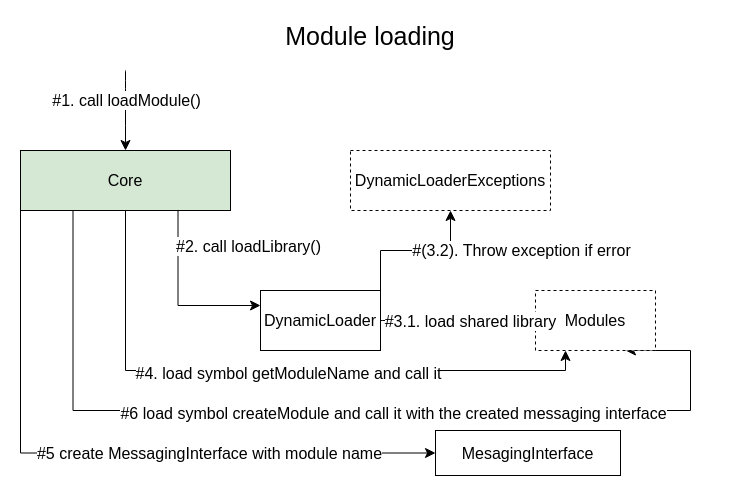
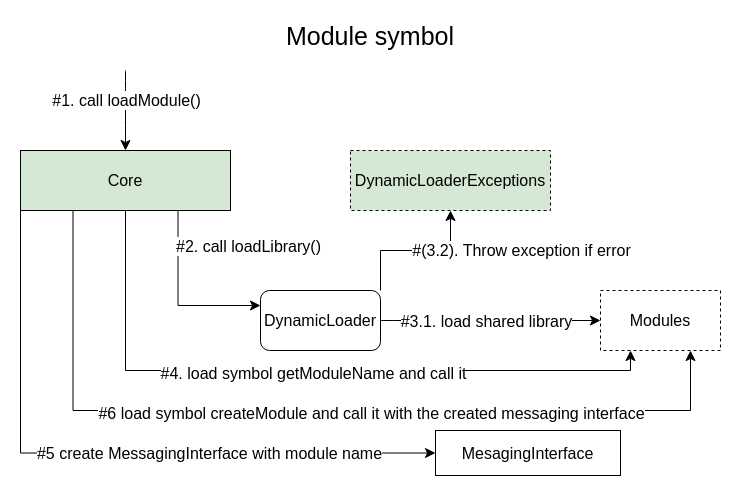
(371, 36) -> (371, 36)
(451, 181) -> (451, 181)
(321, 321) -> (321, 321)
(596, 321) -> (661, 321)
